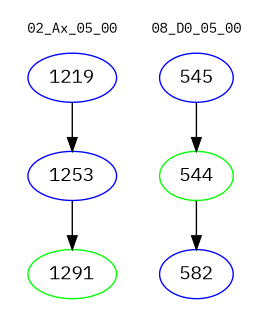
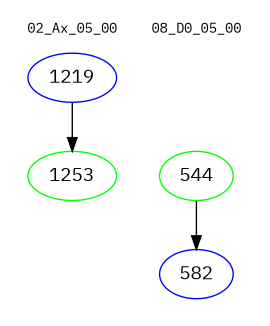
(196, 78) -> none
(72, 176) -> (72, 176)
(72, 274) -> none
